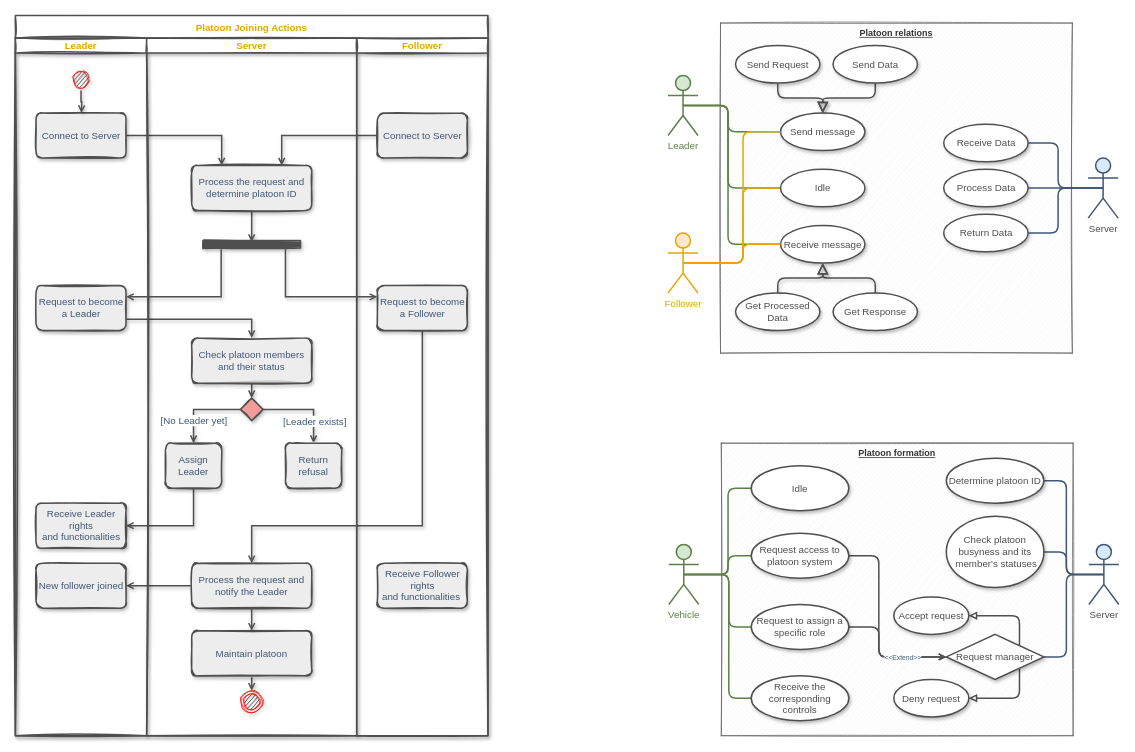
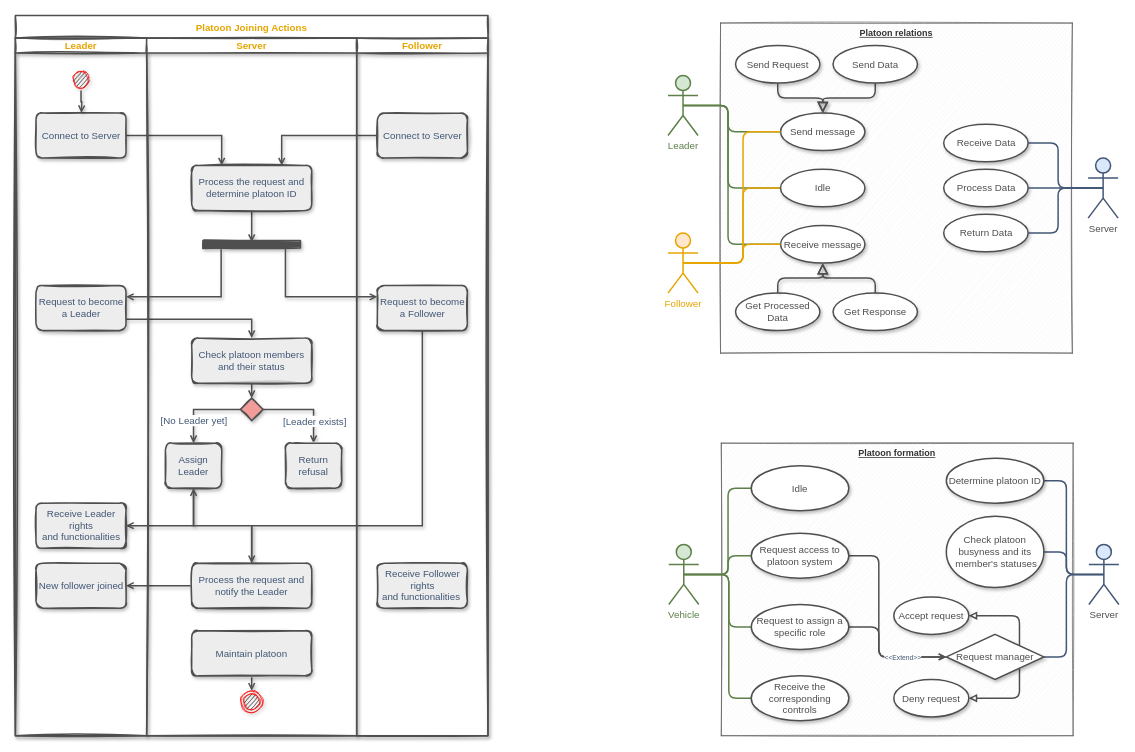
(252, 621) -> (222, 525)
